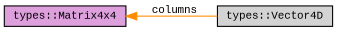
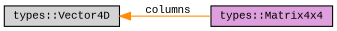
(177, 16) -> (171, 16)
